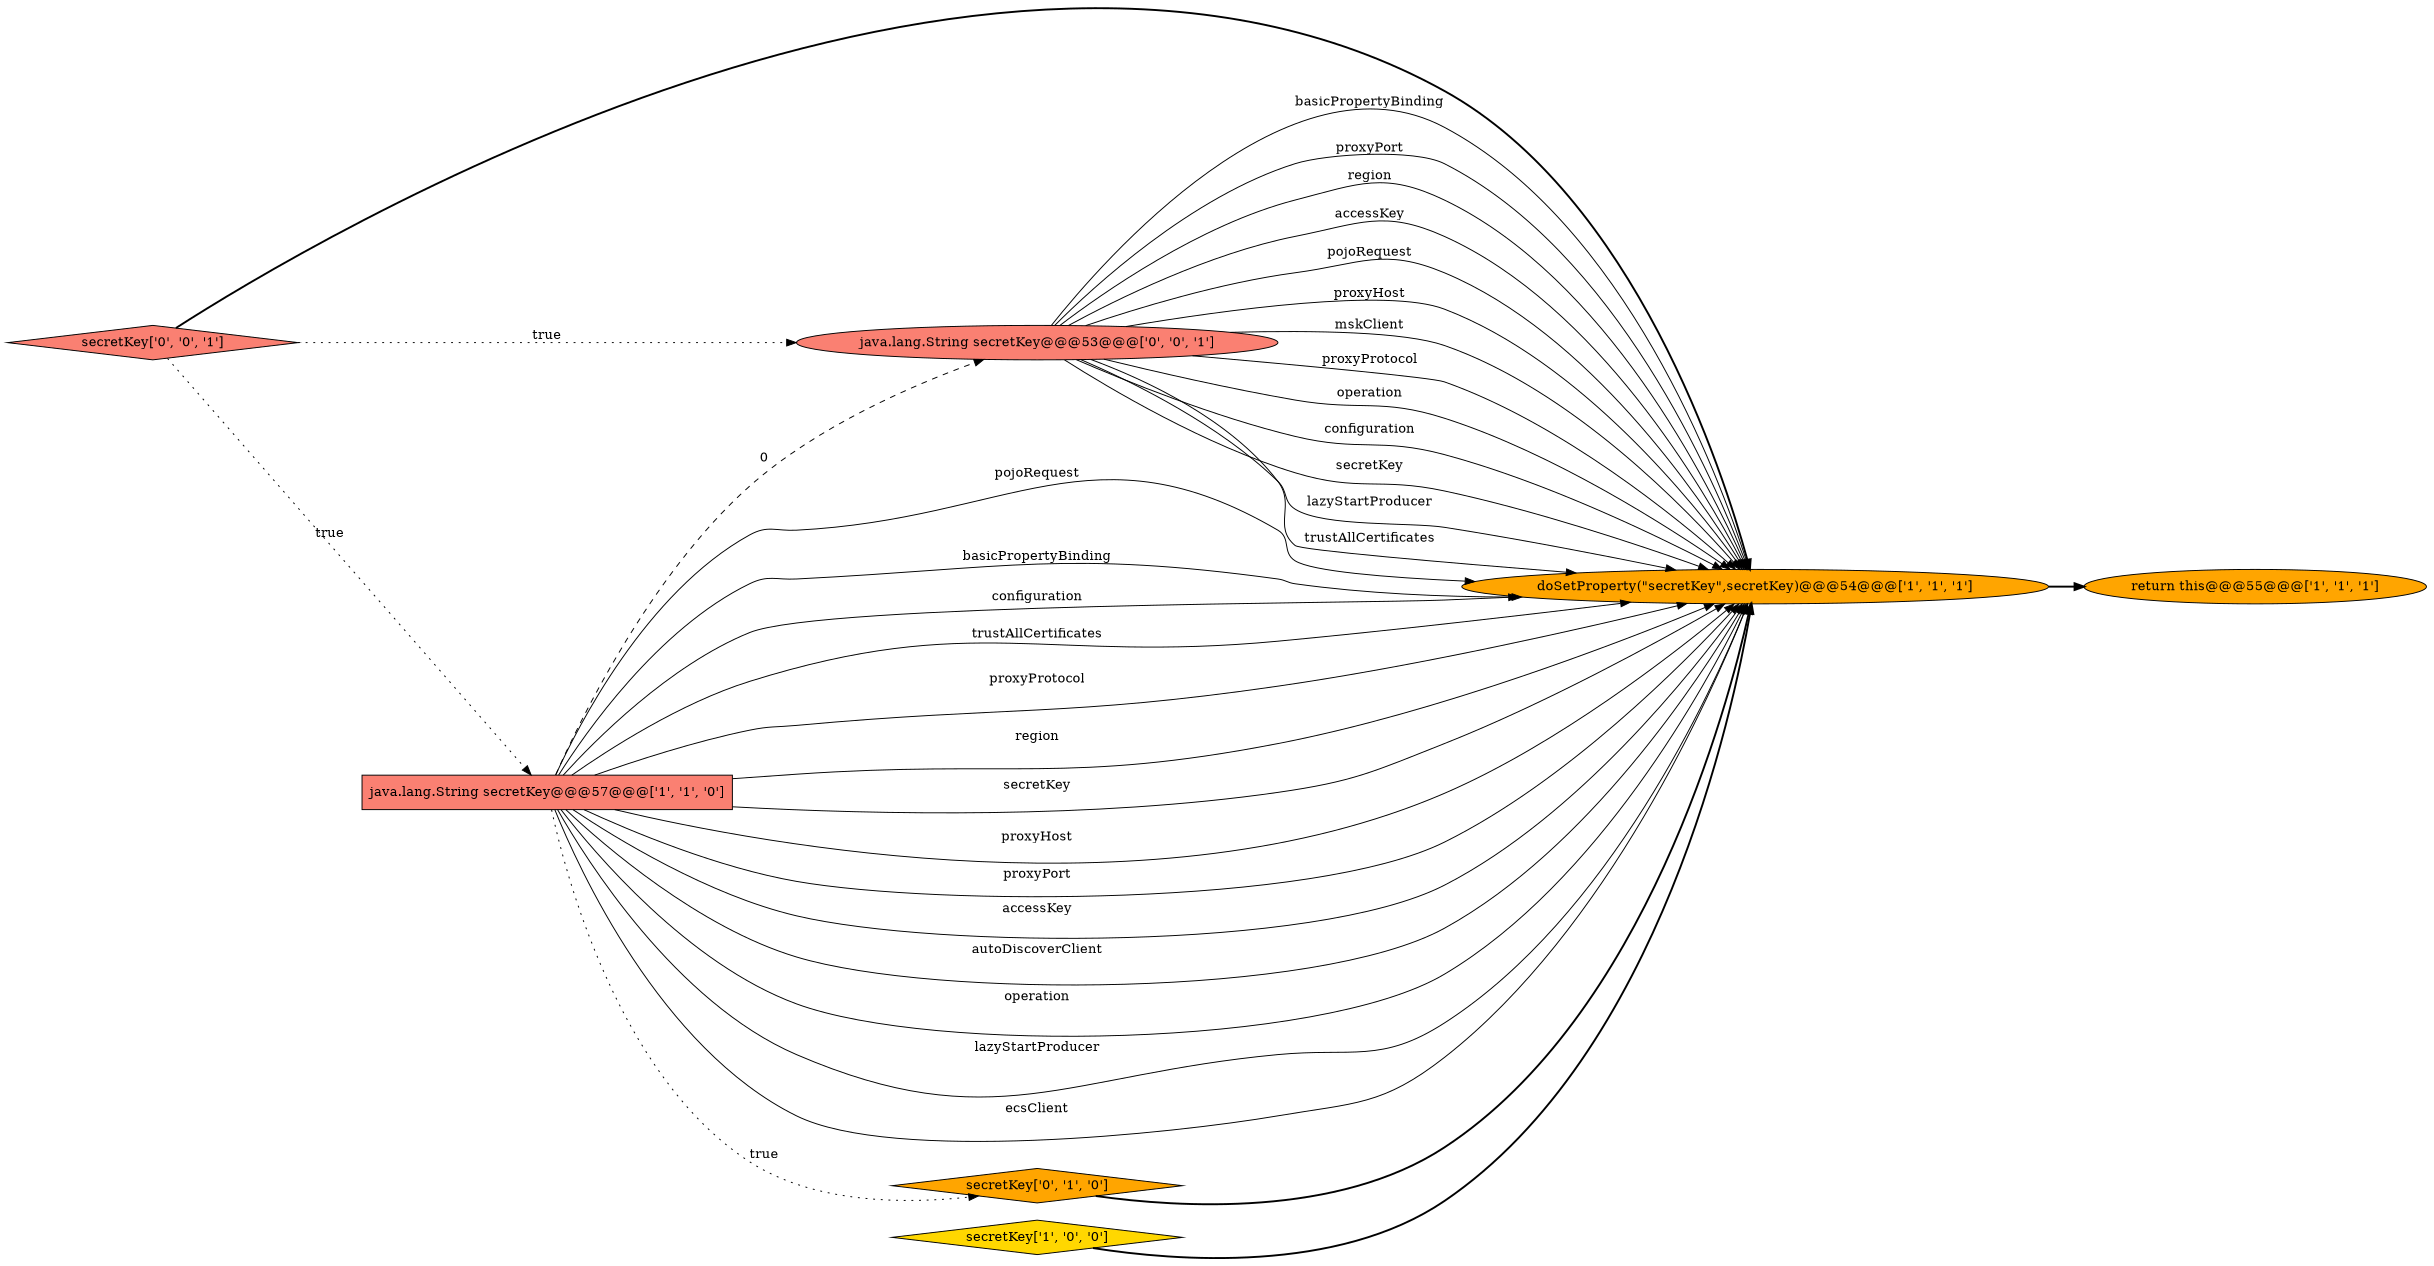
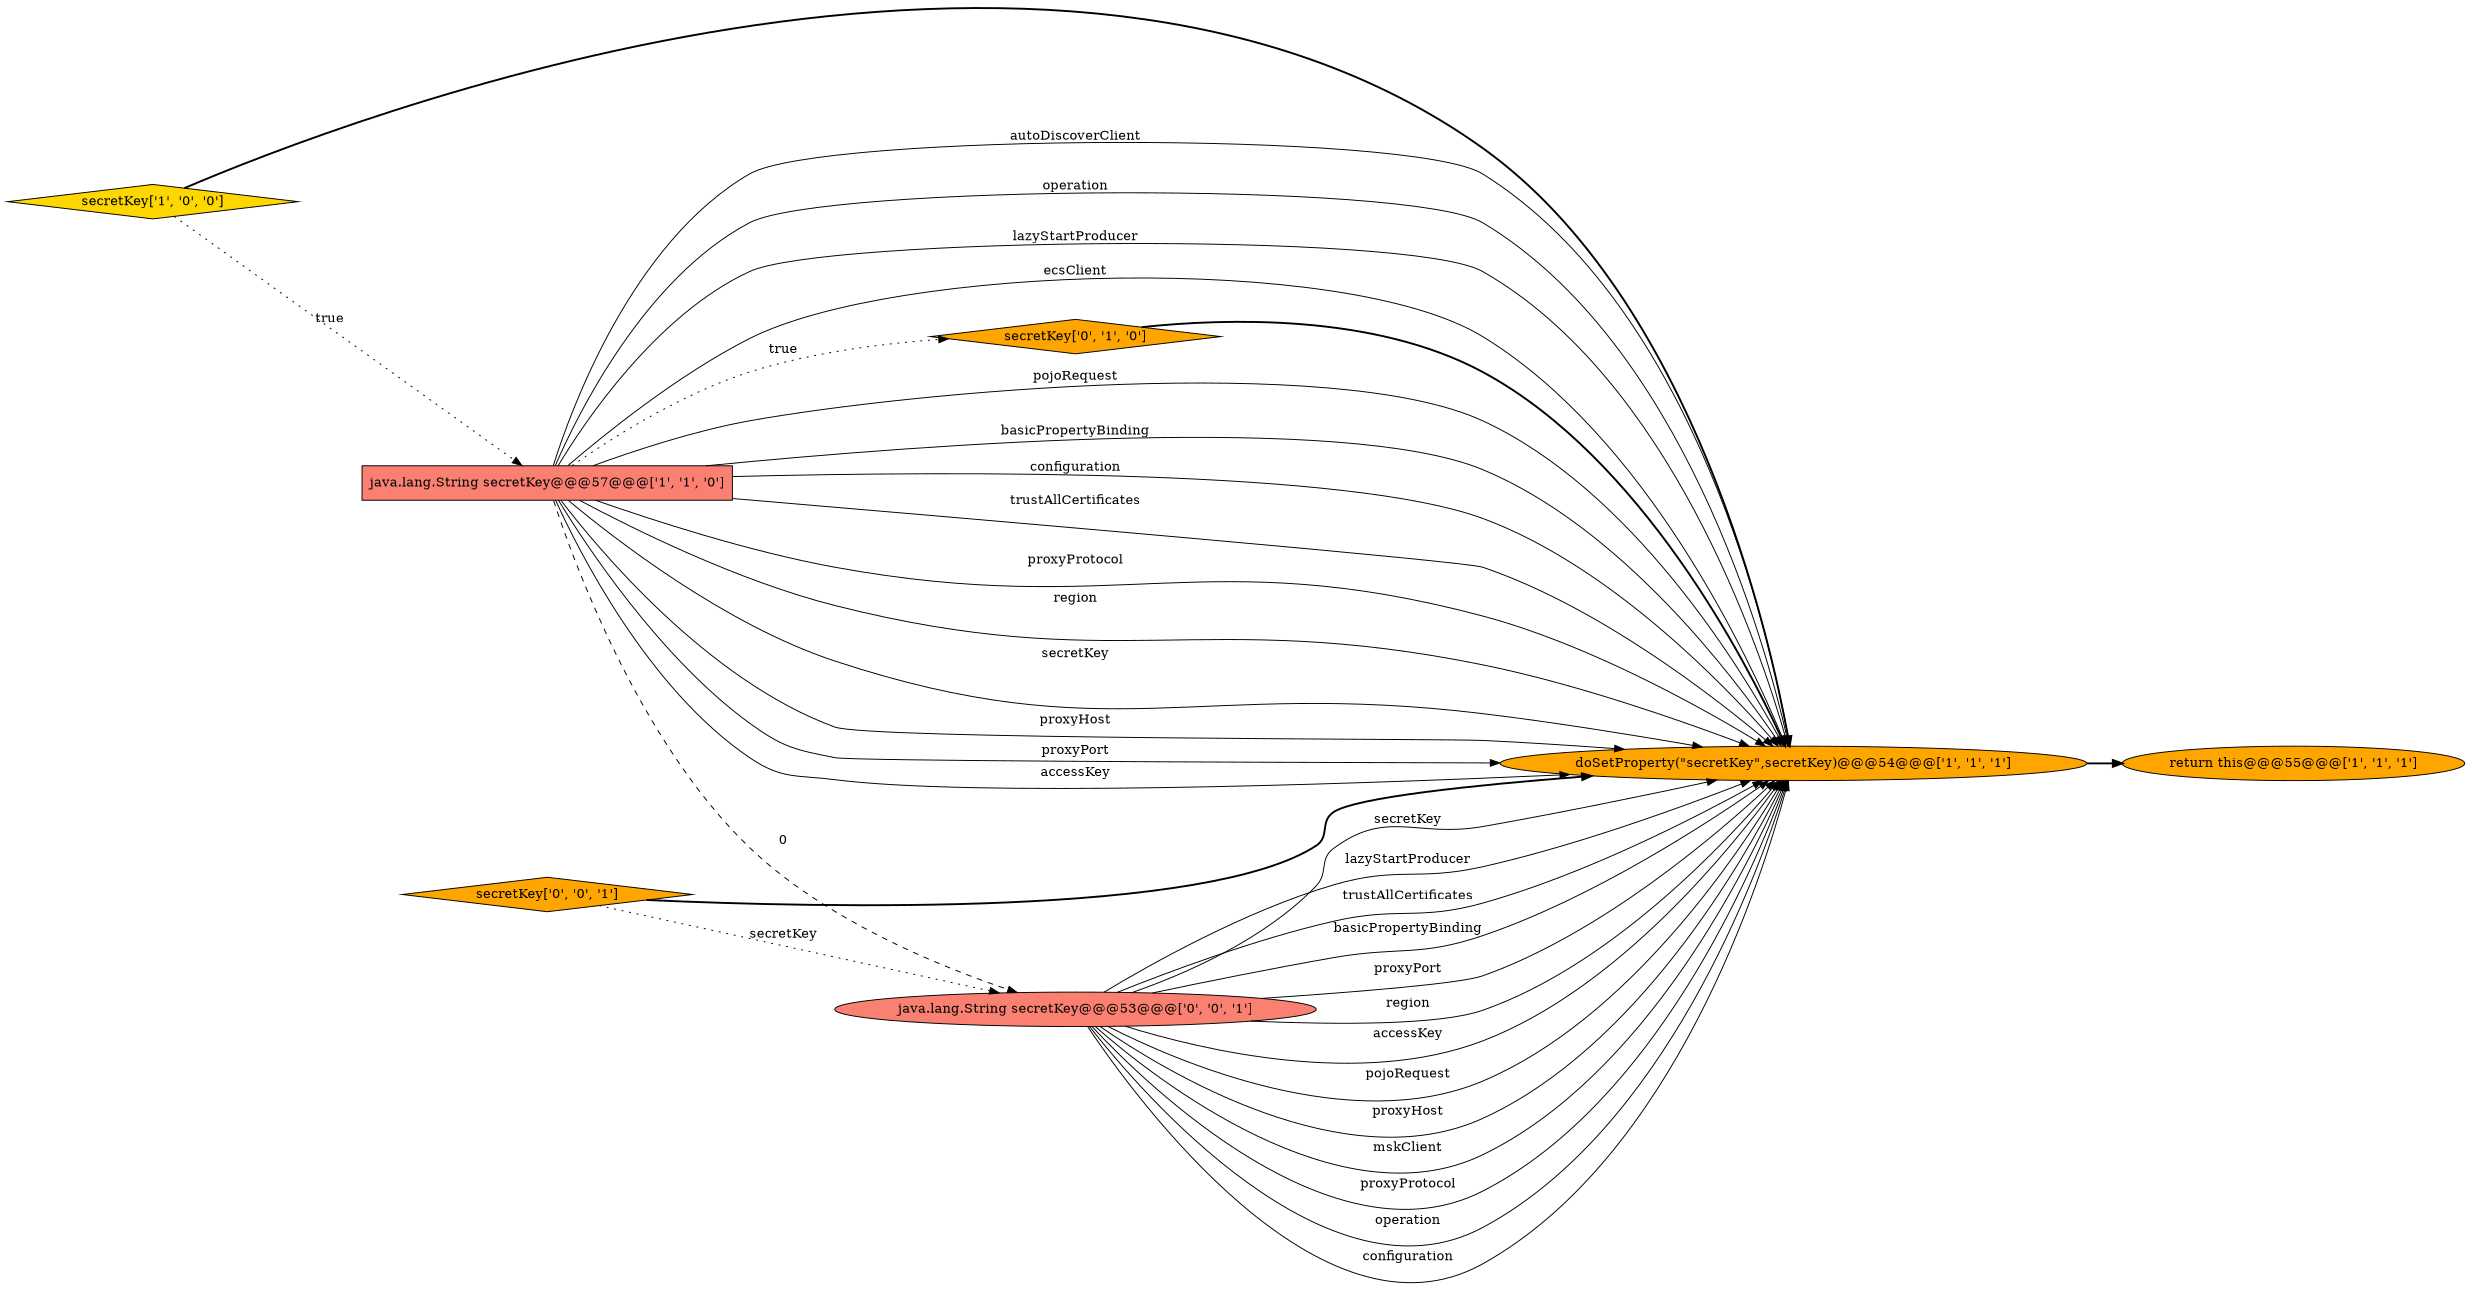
(547, 335) -> (784, 934)
(153, 343) -> (547, 894)
(346, 563) -> (344, 338)
